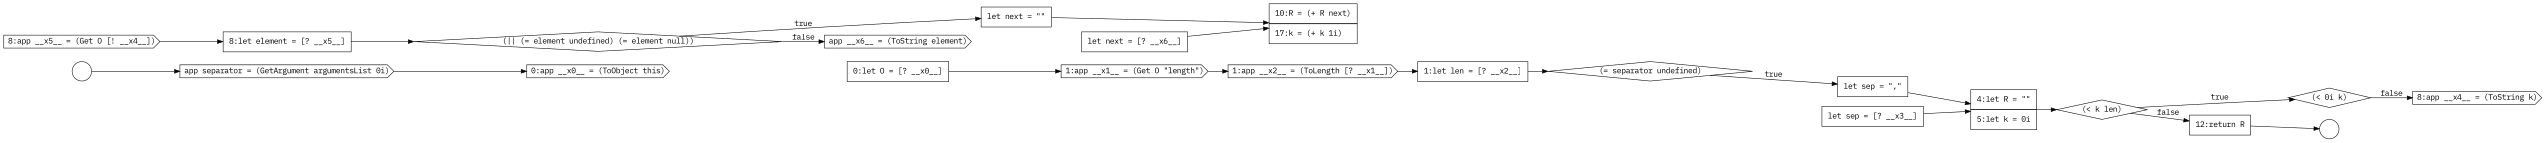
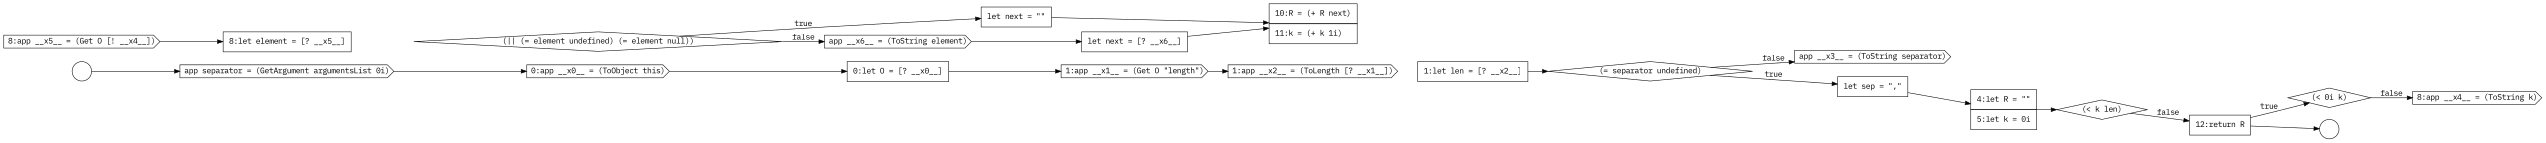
(1309, 33) -> (1309, 33)
(380, 42) -> none
none -> (1024, 42)
none -> (1873, 57)
none -> (755, 71)
(1405, 71) -> none
(2213, 103) -> (2277, 111)
(1873, 116) -> none
